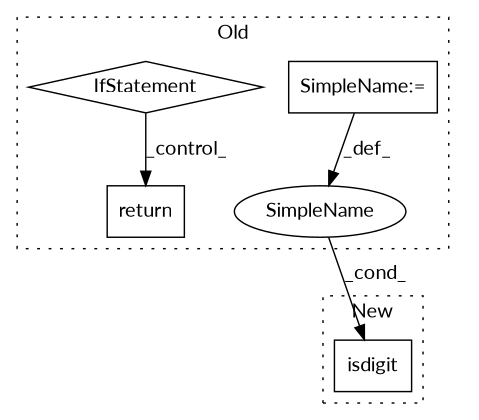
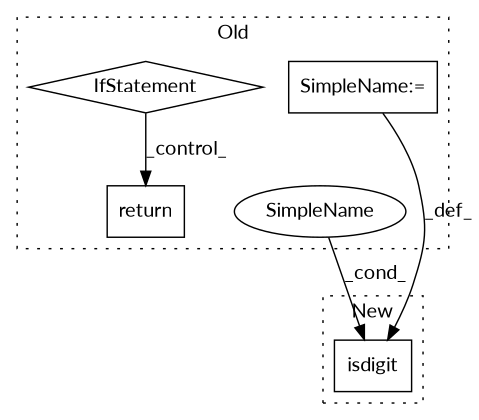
(344, 142) -> (424, 218)
